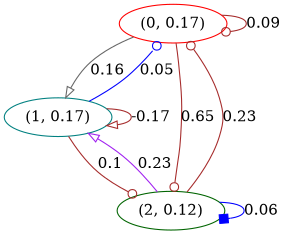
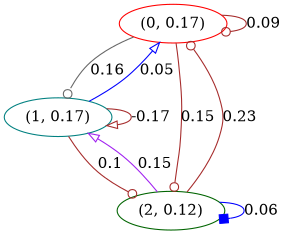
(97, 57) -> (97, 57)
(124, 79) -> (124, 79)
(198, 117) -> (198, 117)
(155, 164) -> (155, 164)
